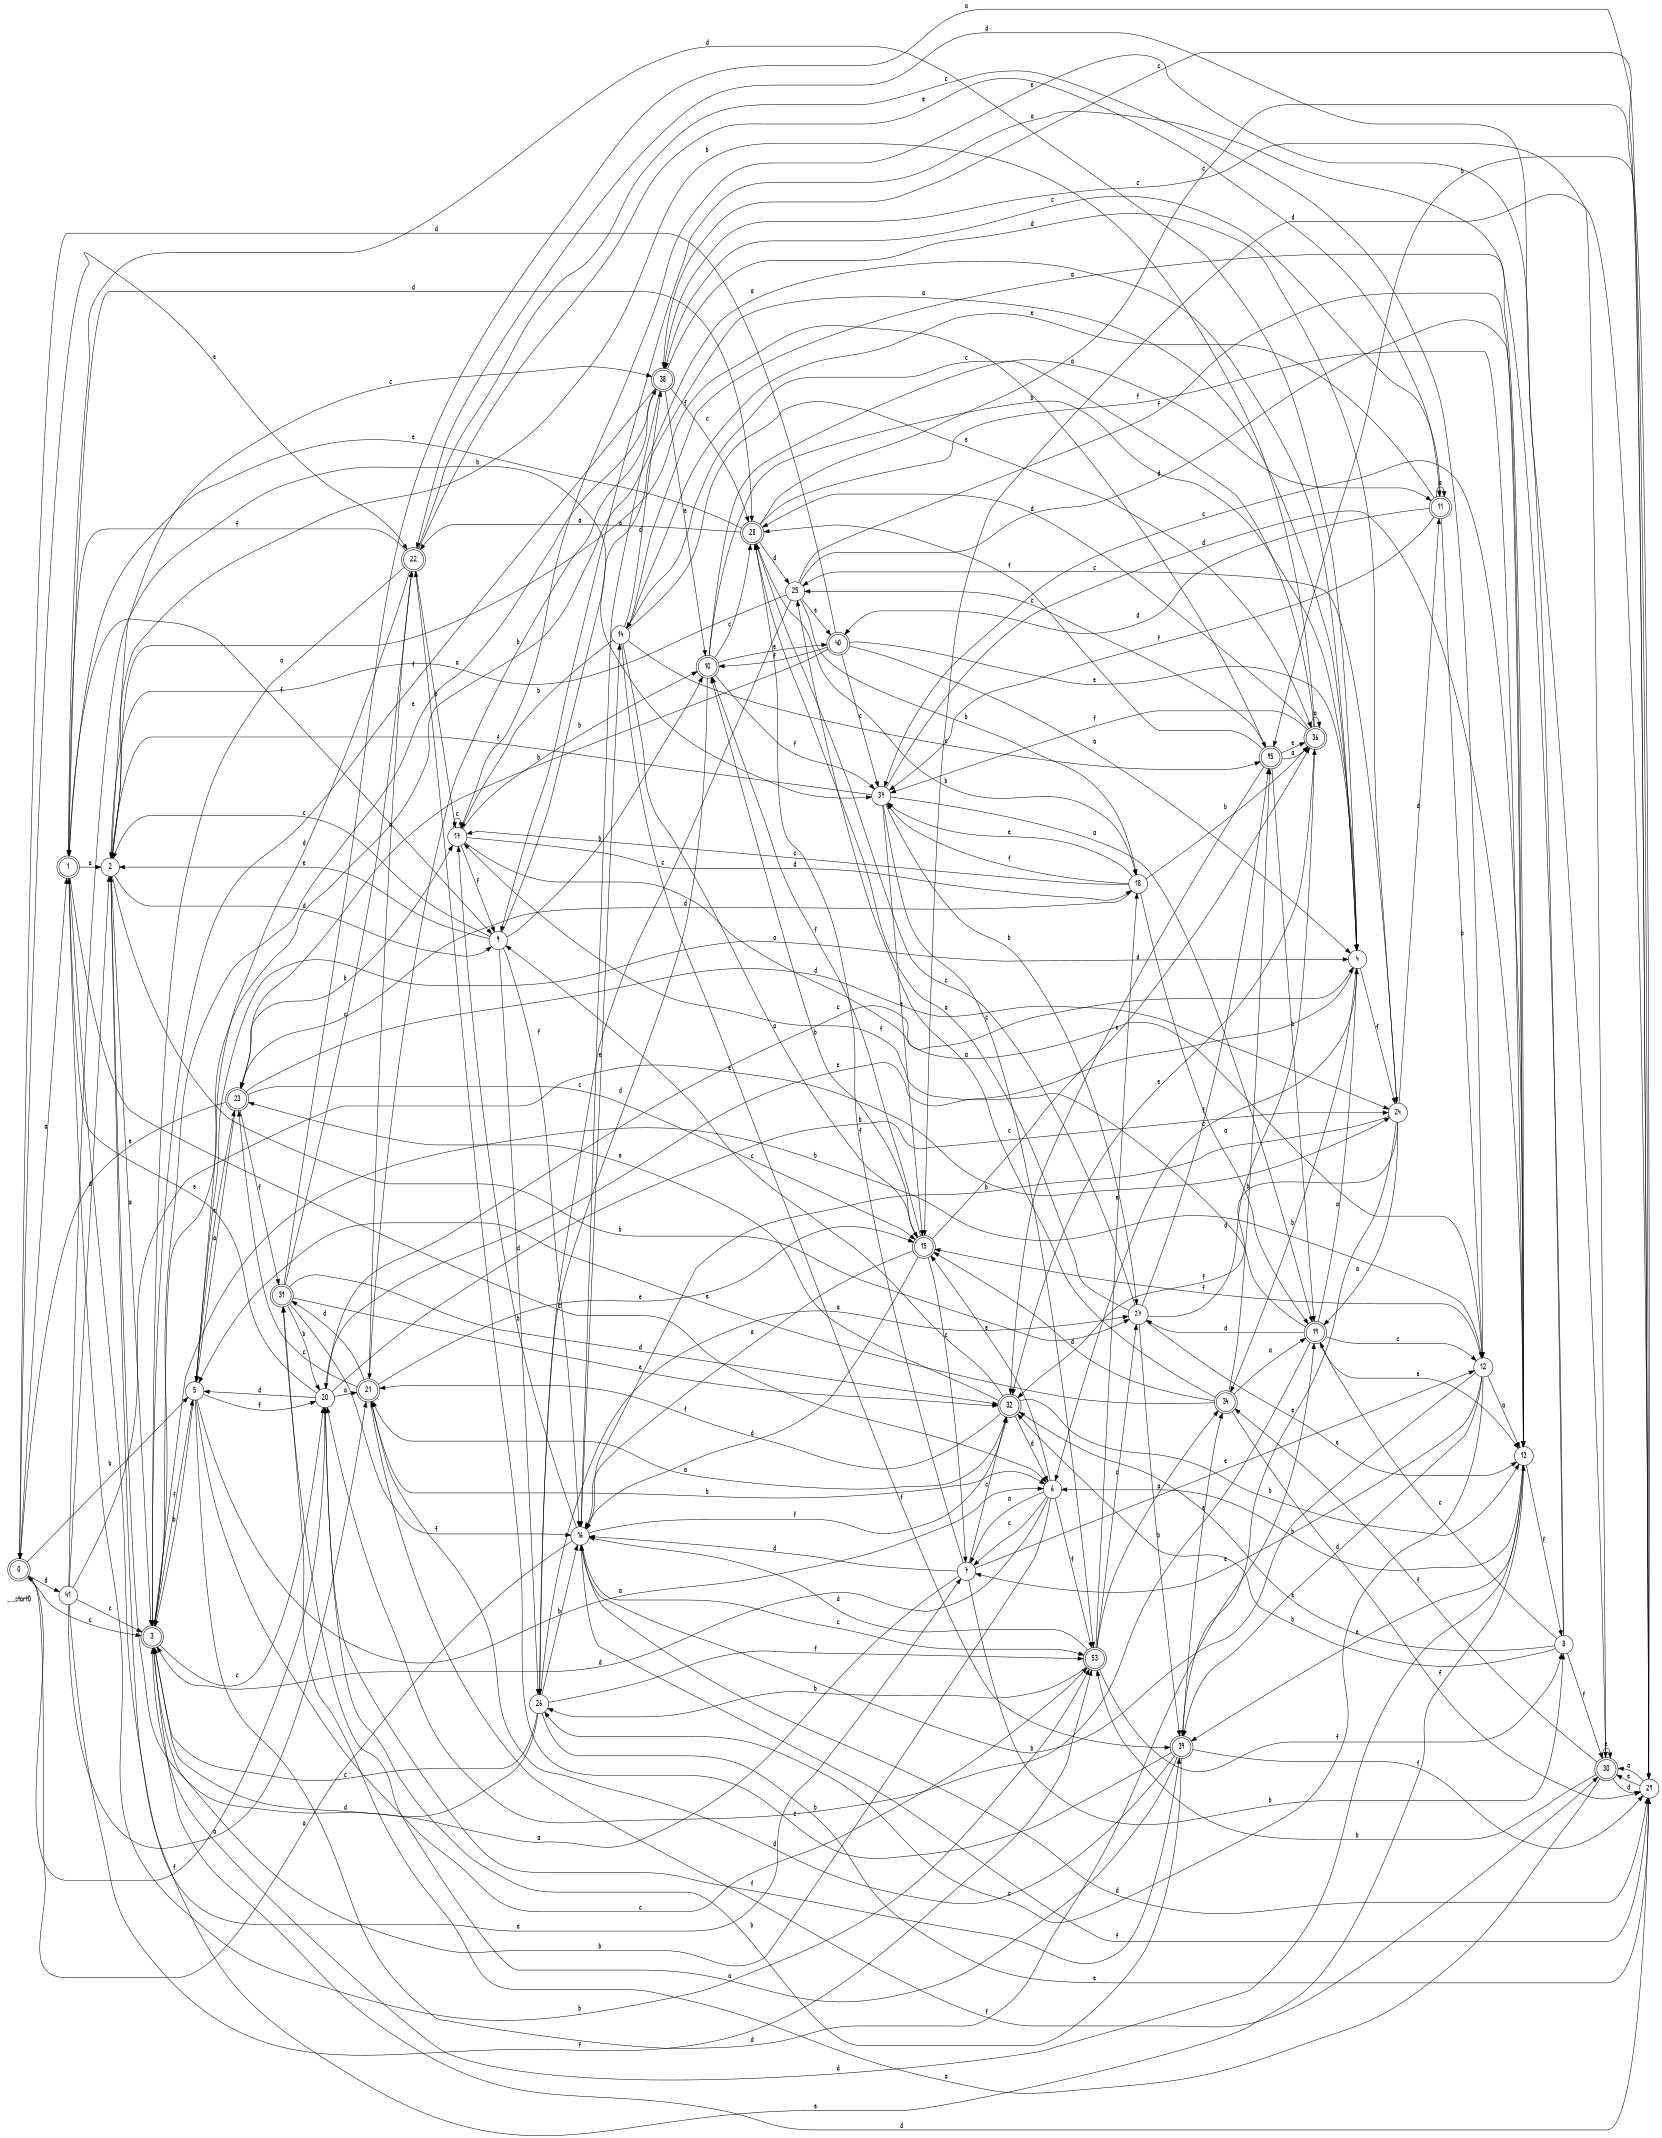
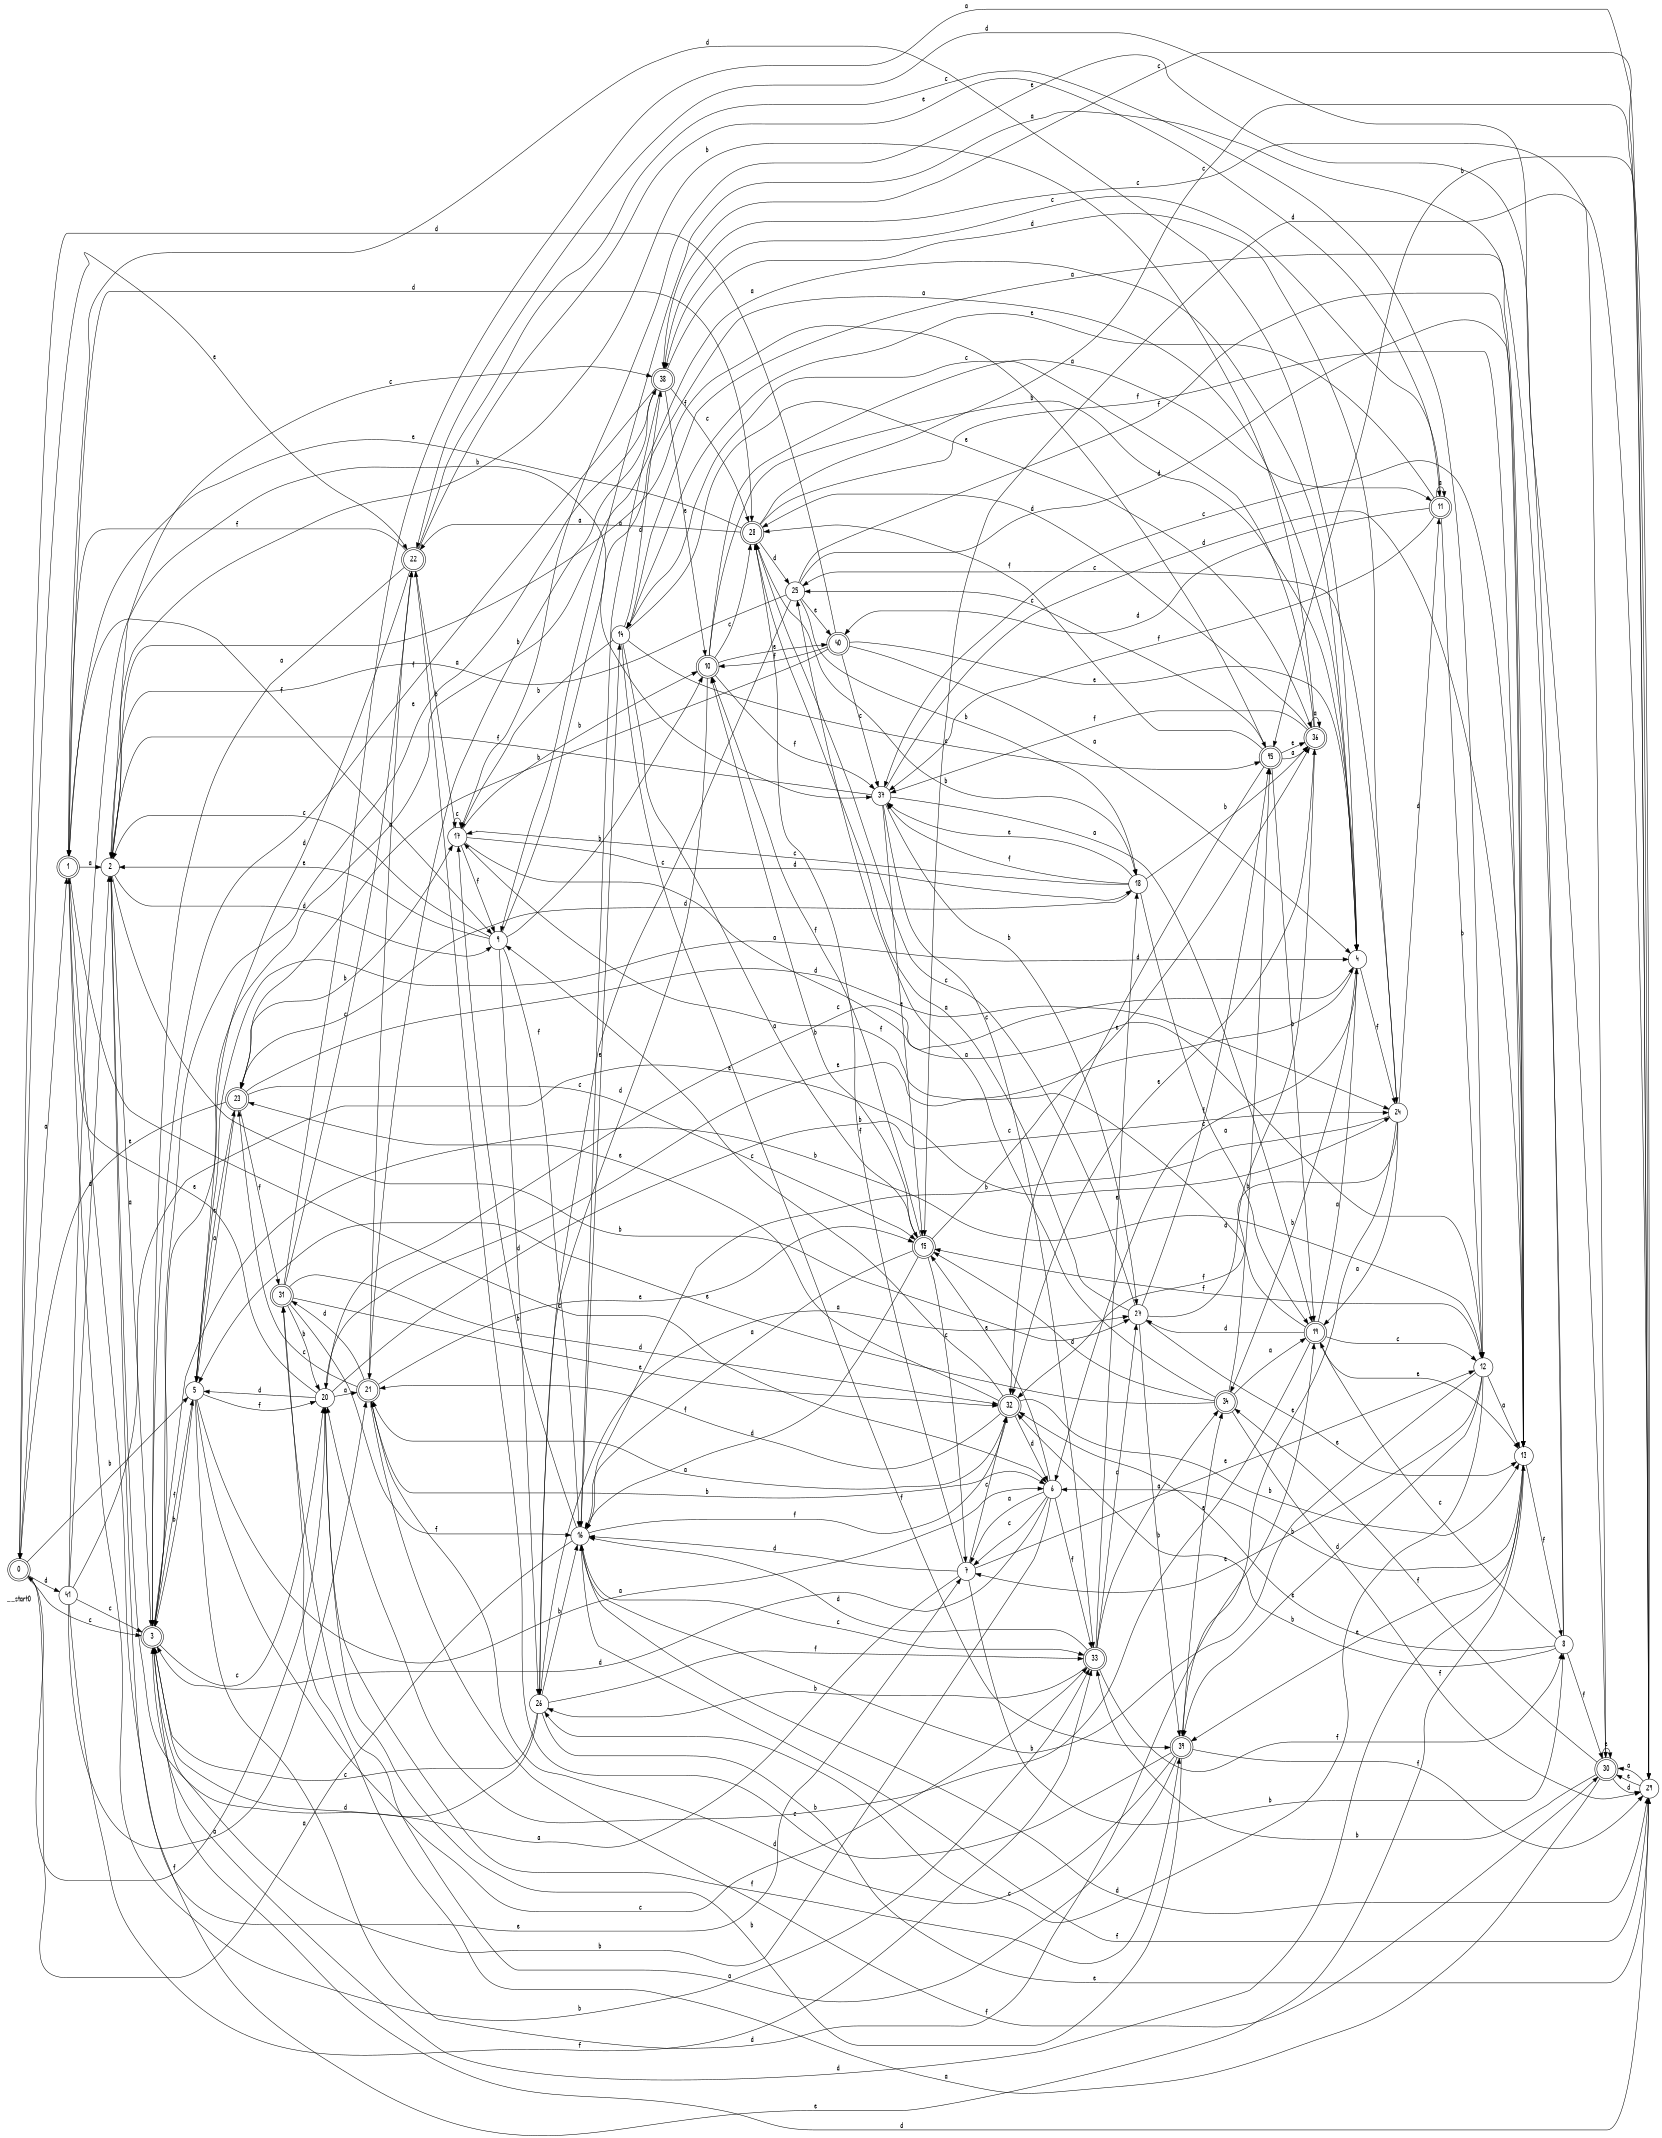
(1095, 1659) -> (1095, 1659)
